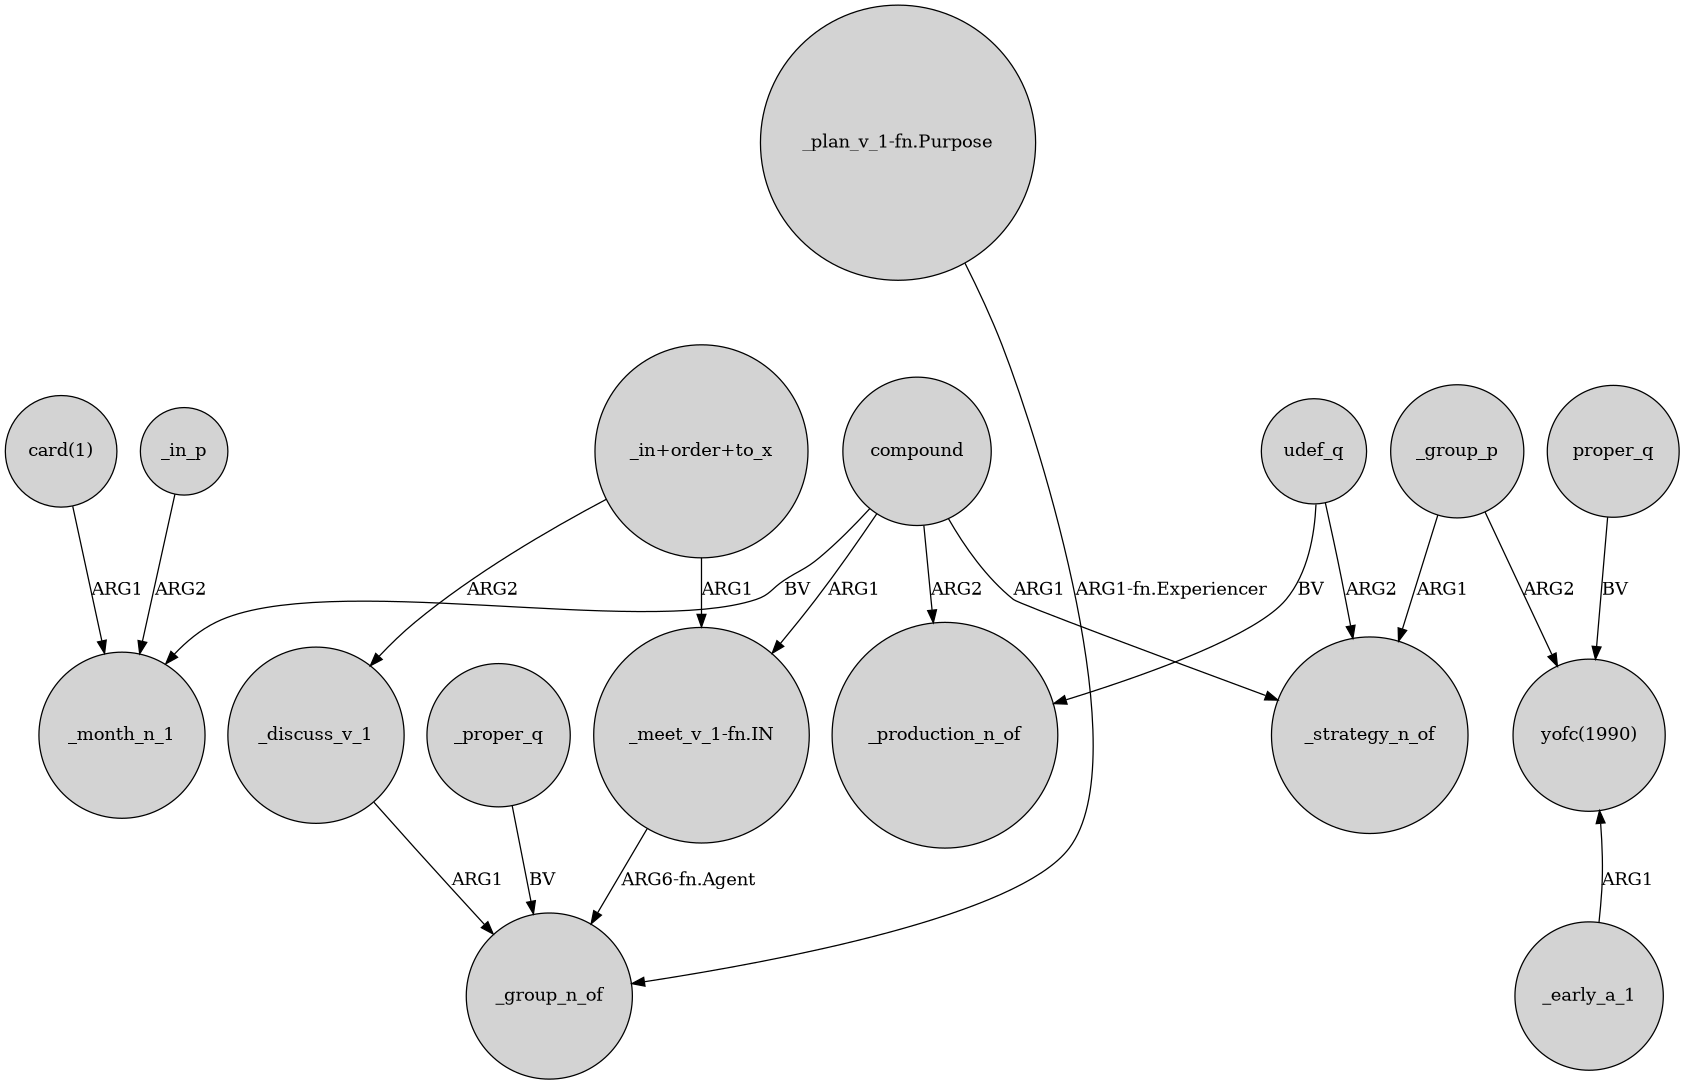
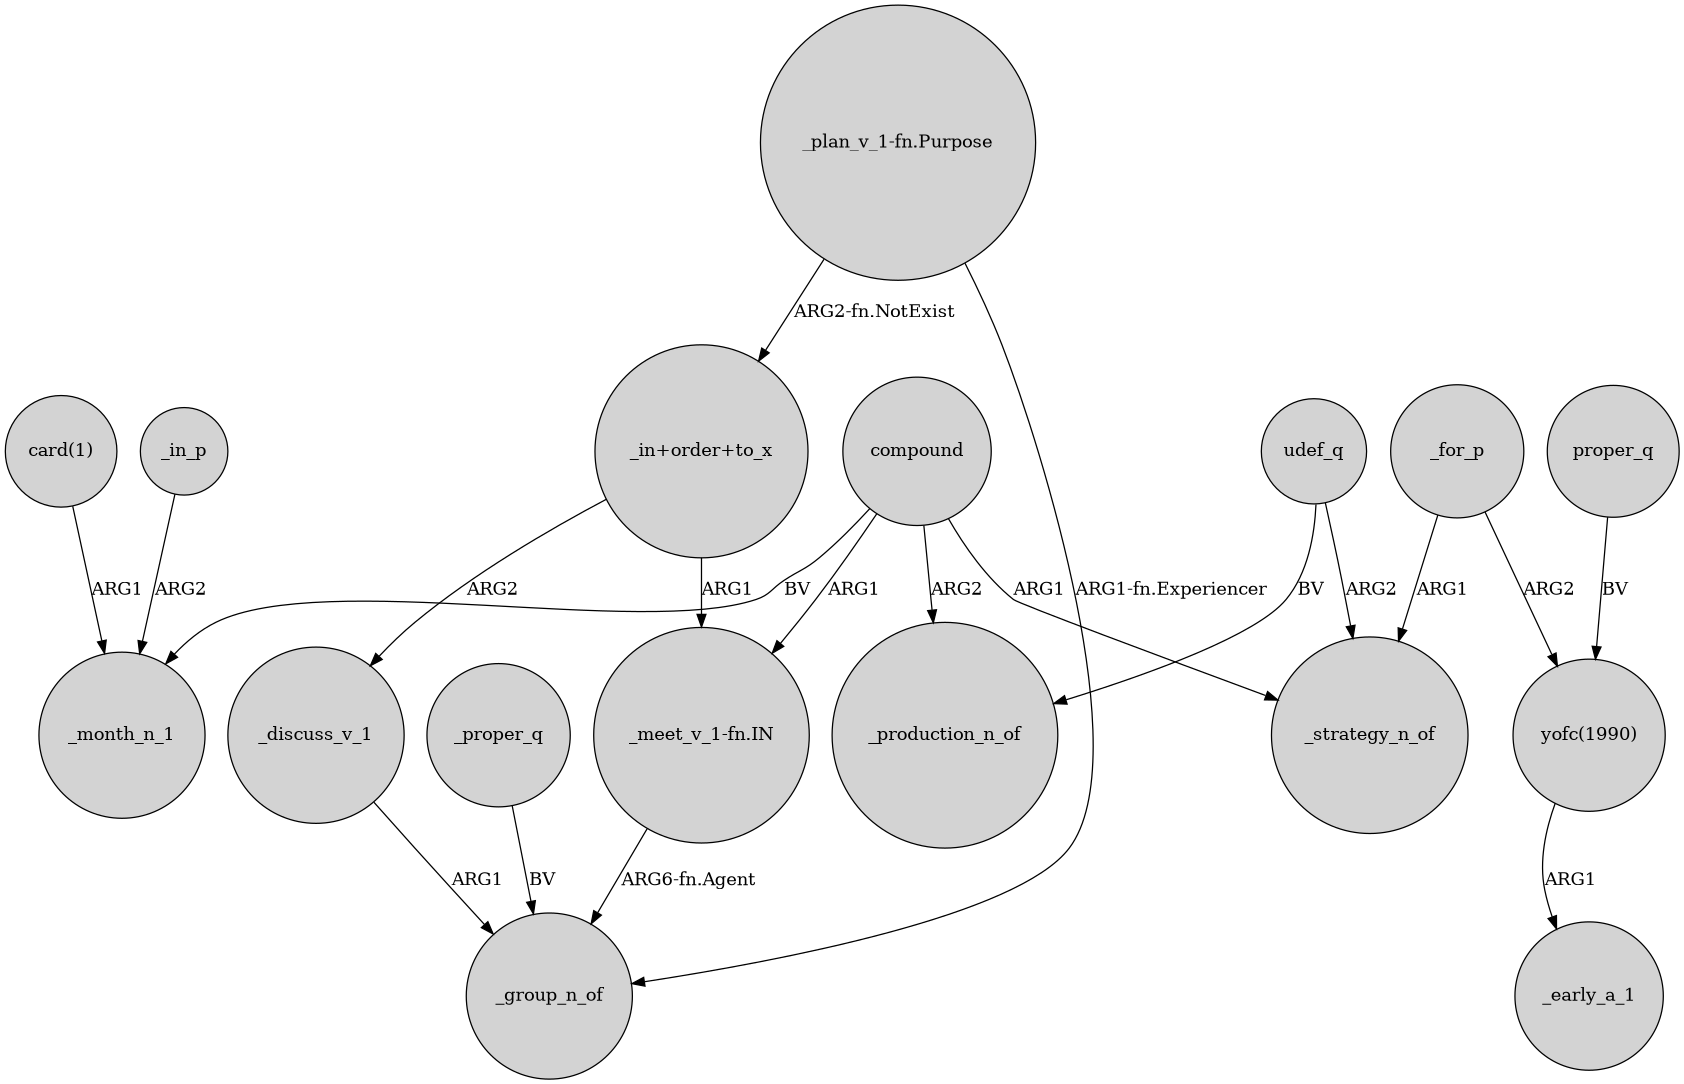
none -> (795, 305)
(1457, 451) -> (1457, 451)
(1602, 873) -> (1543, 860)
